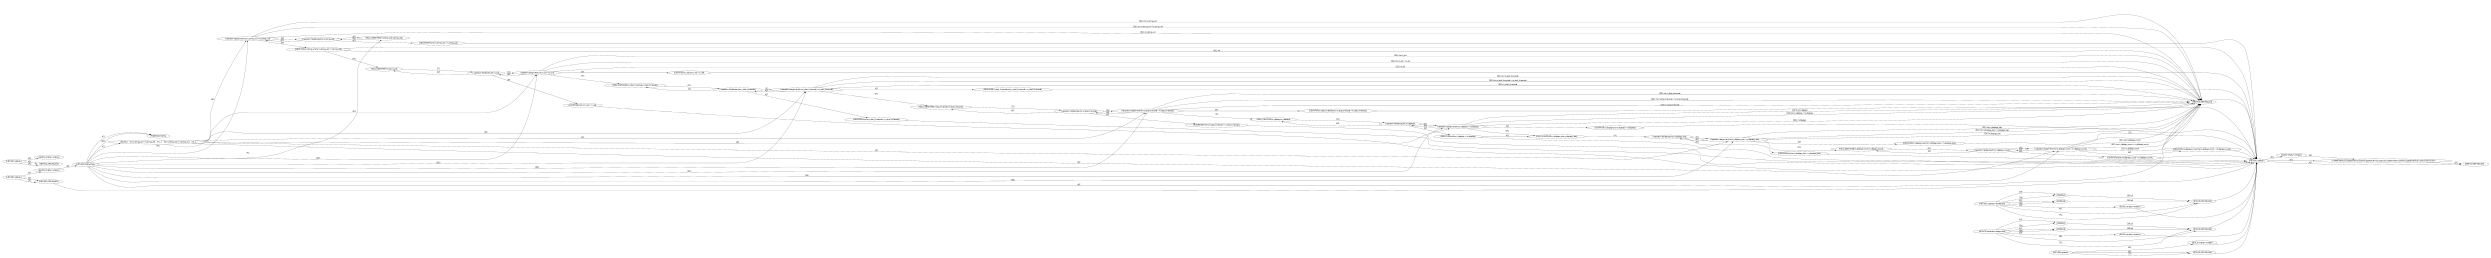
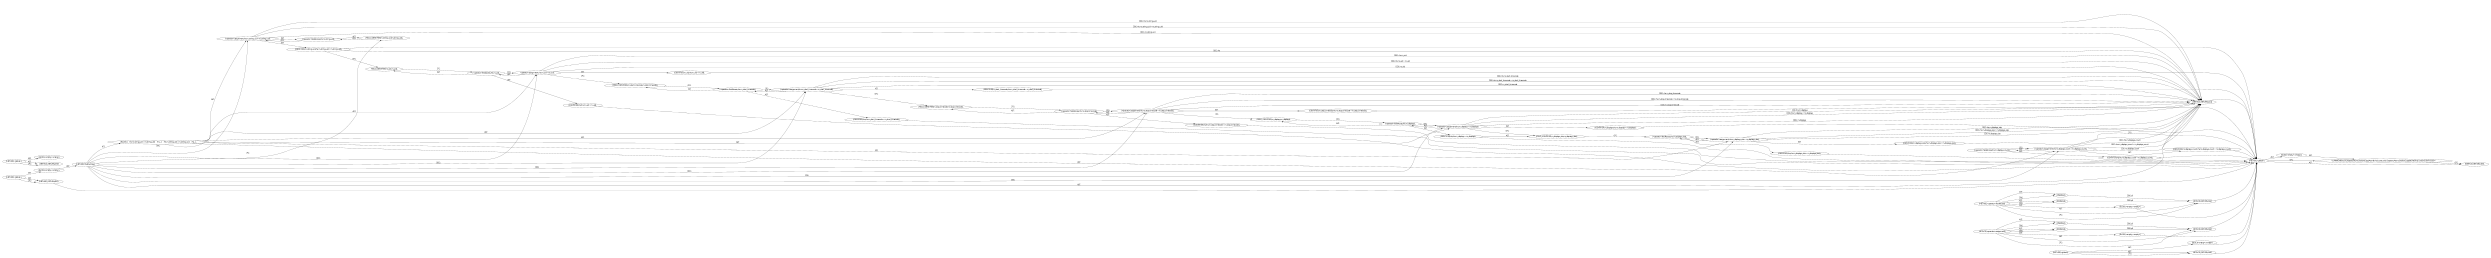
(439, 43) -> none
(158, 136) -> none
(1861, 149) -> none
